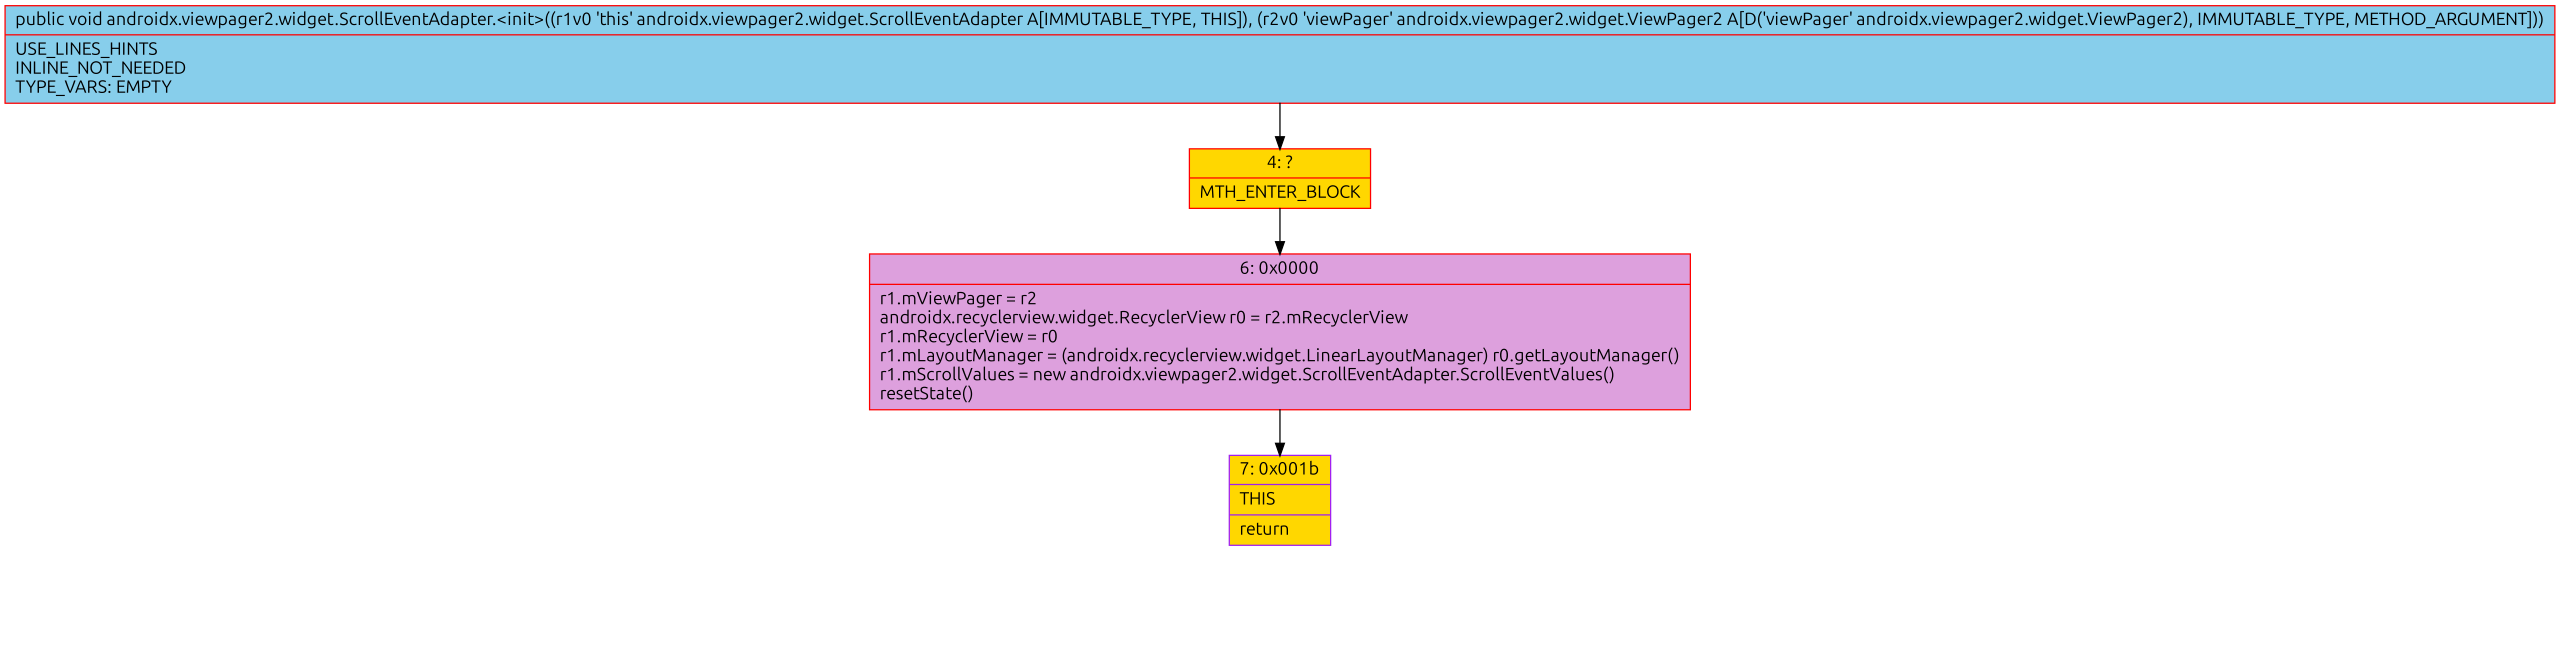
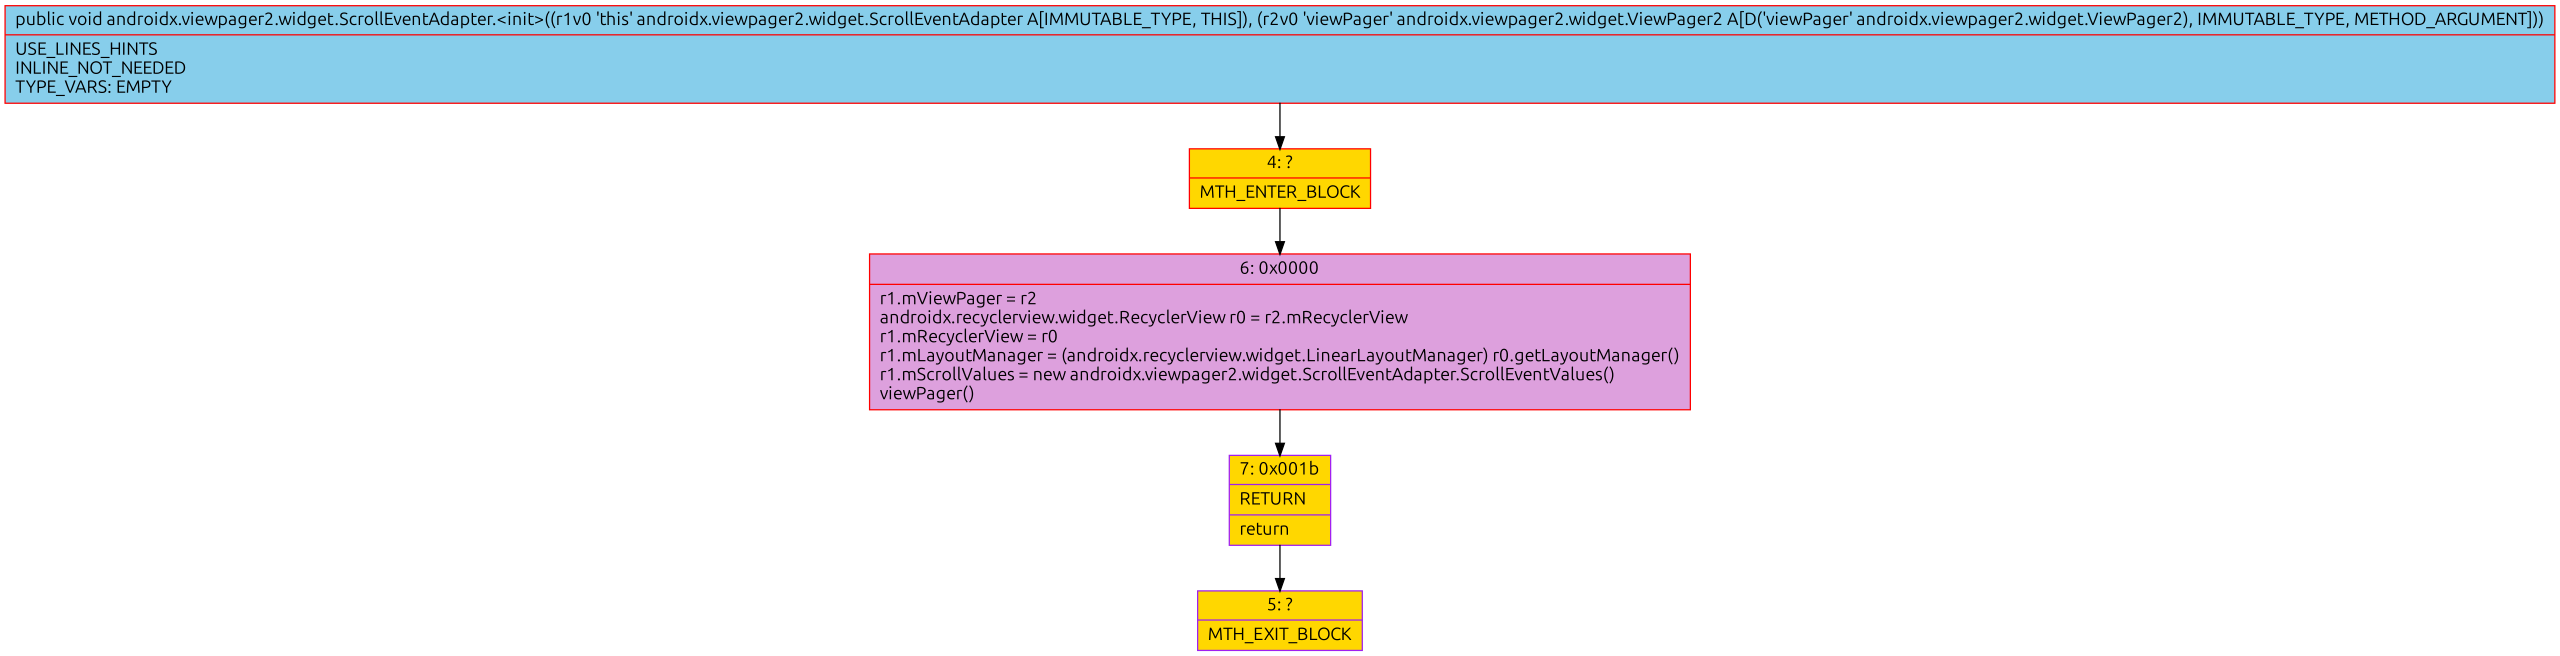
(927, 394) -> (928, 394)
(1258, 499) -> (1273, 499)
none -> (1280, 621)
